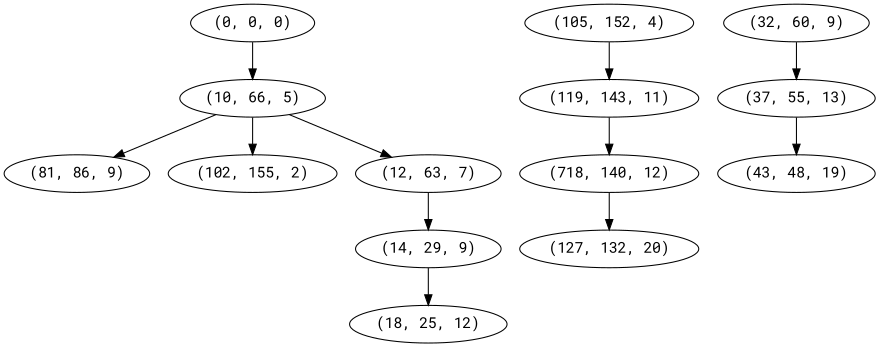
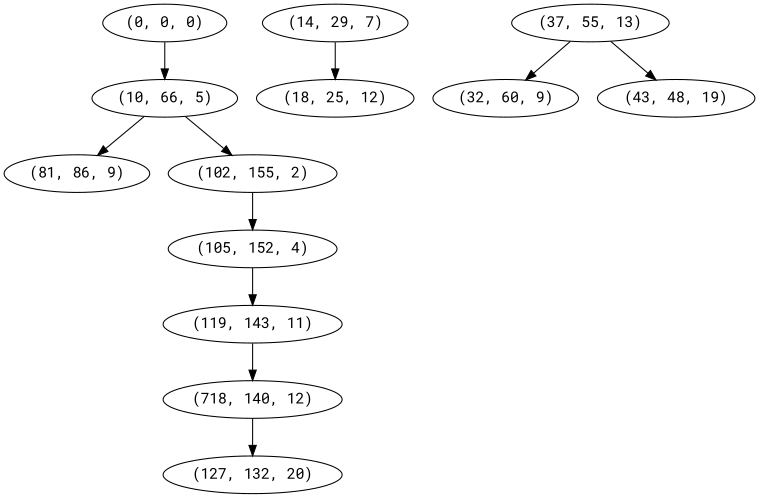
(796, 56) -> (552, 57)
(428, 174) -> none
none -> (253, 206)
(428, 249) -> (335, 23)
